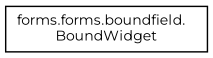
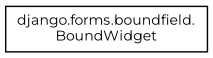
(107, 29) -> (107, 29)
